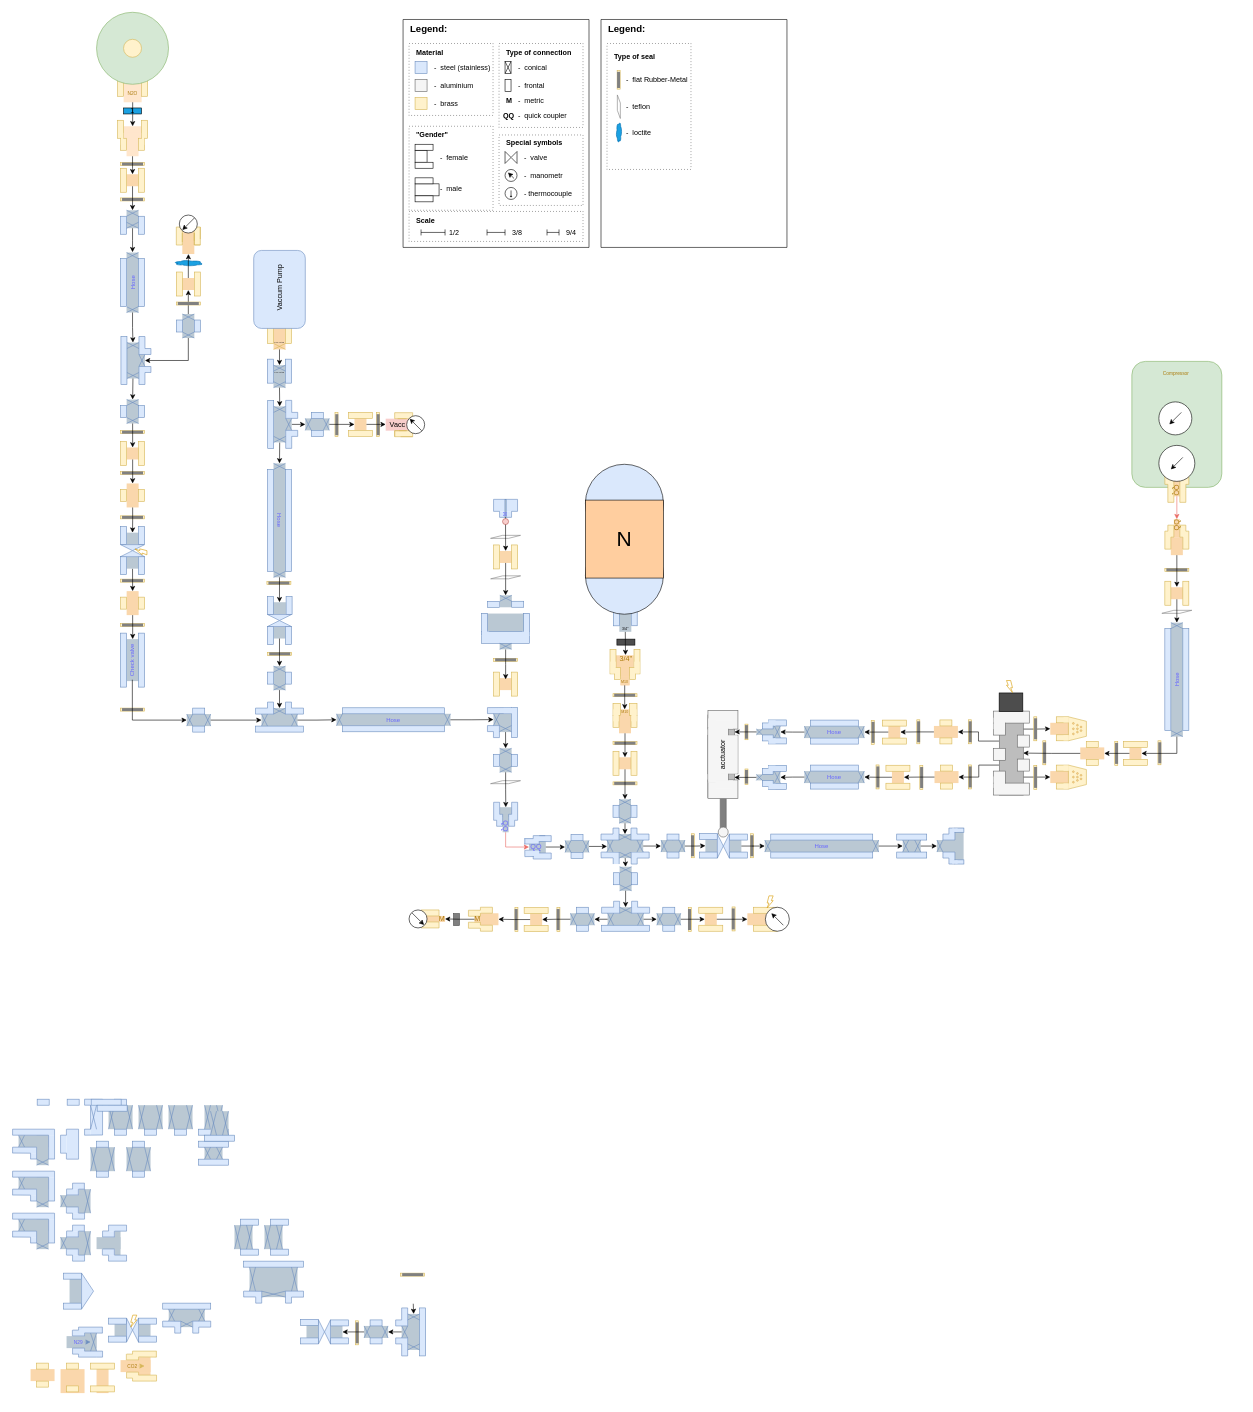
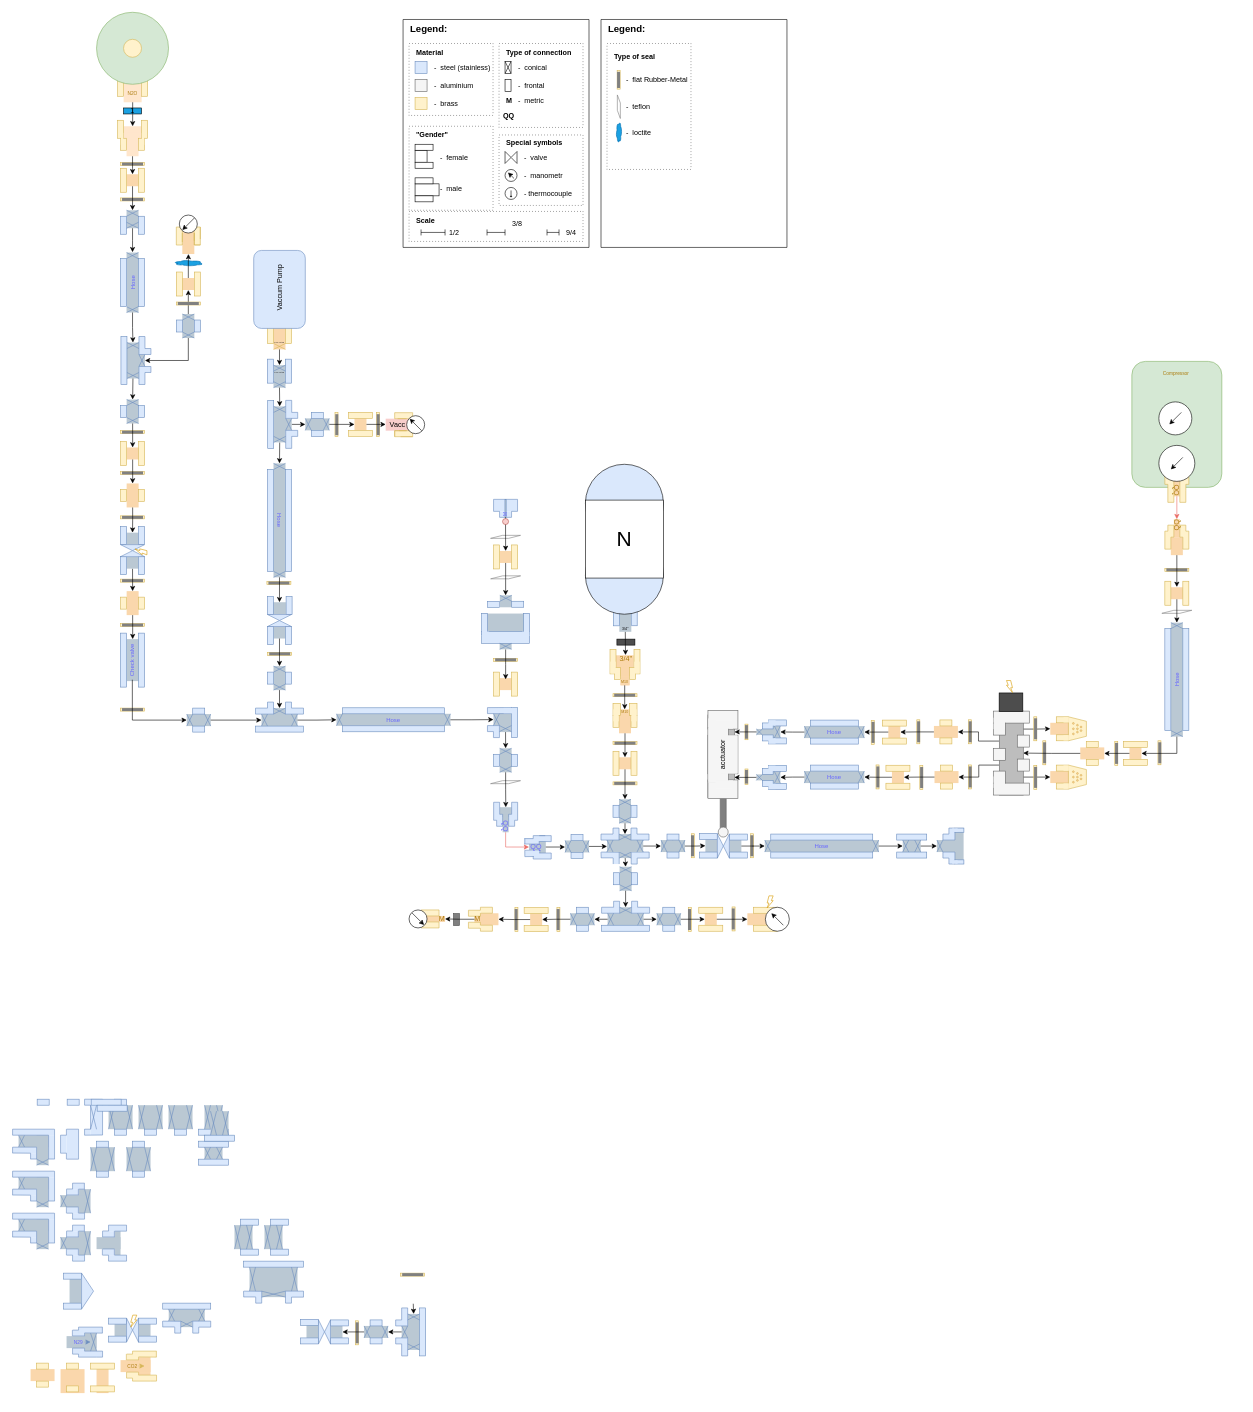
(550, 115) -> none
(517, 233) -> (517, 224)
(624, 539) -> (624, 539)
